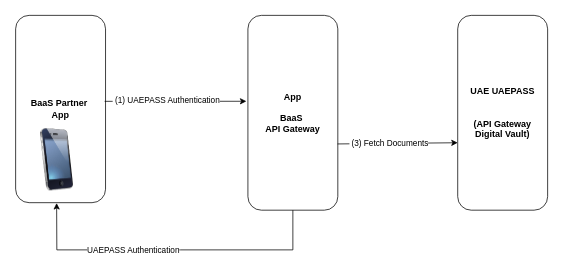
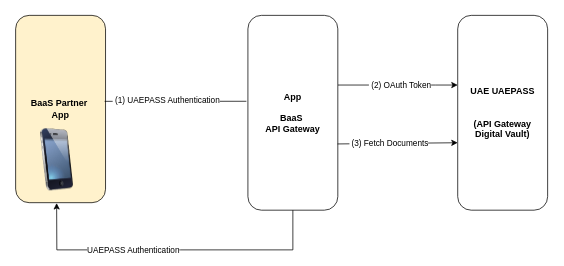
none -> (401, 85)
(240, 101) -> (242, 101)
(60, 109) -> (60, 109)
